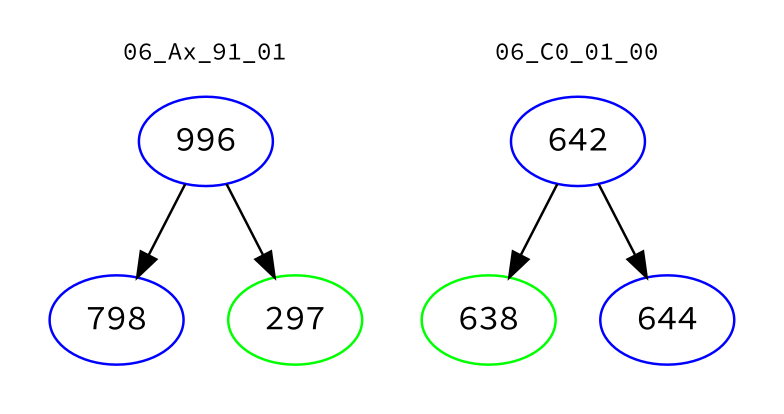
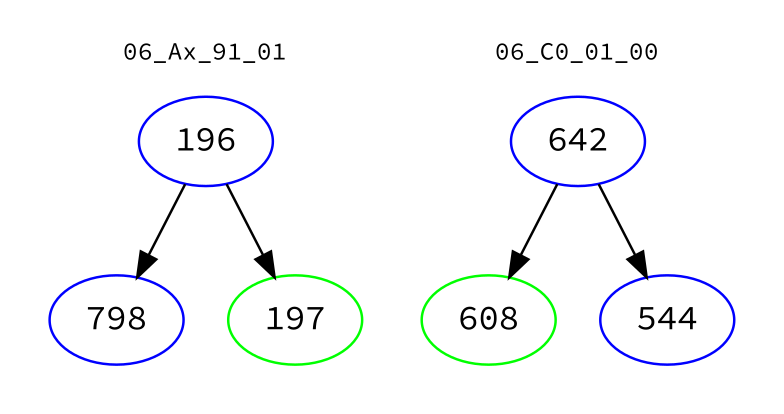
(206, 141) -> (206, 141)
(295, 320) -> (295, 320)
(489, 320) -> (489, 320)
(667, 320) -> (667, 320)
